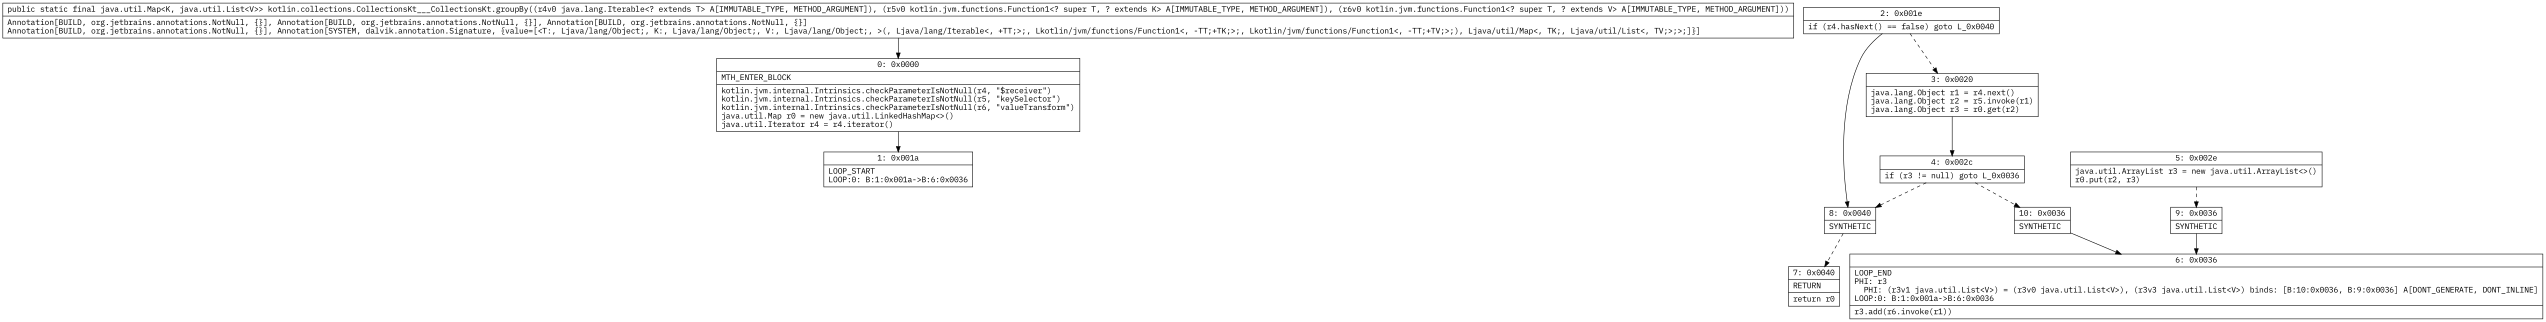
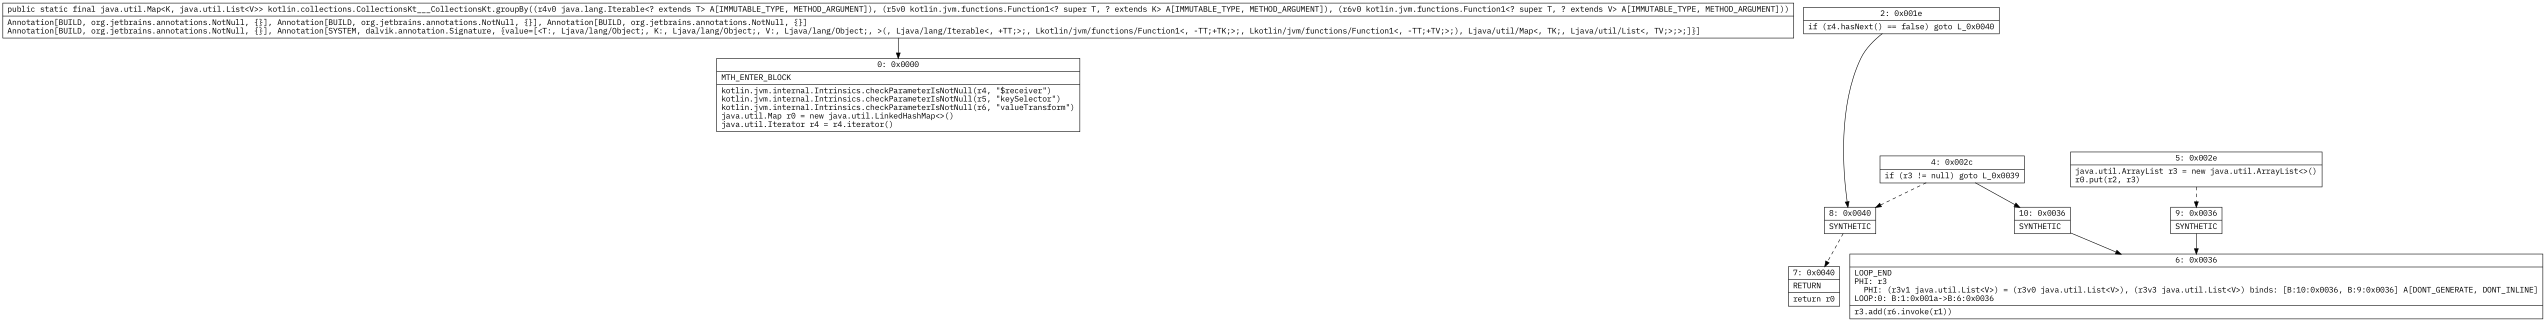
(1952, 95) -> none
(898, 169) -> none
(1952, 176) -> (1952, 176)
(1995, 194) -> (1995, 194)
